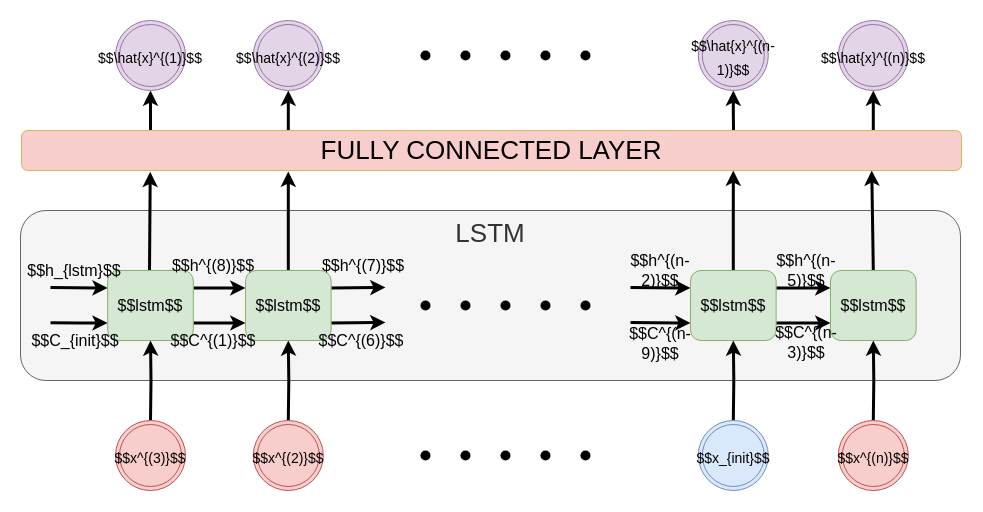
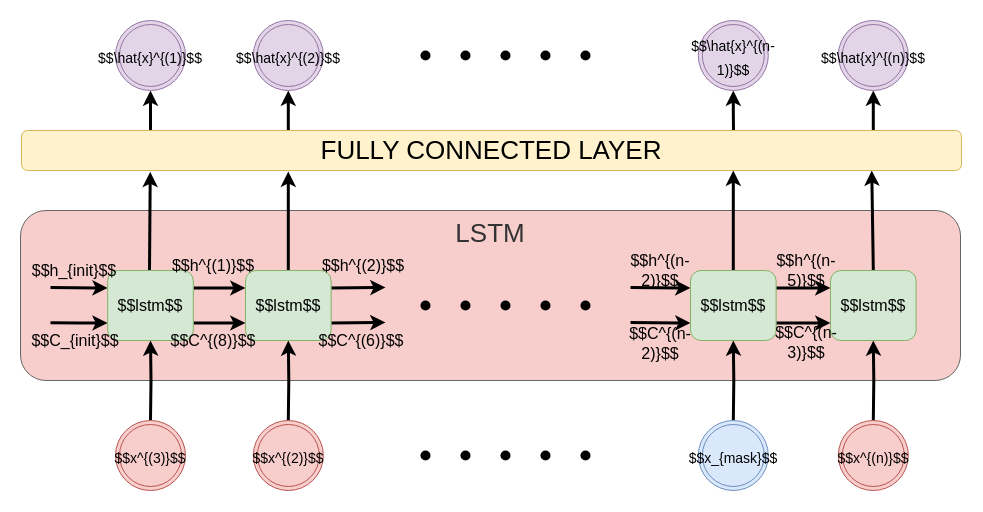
(492, 151) -> (492, 151)
(214, 266) -> (214, 266)
(364, 266) -> (364, 266)
(75, 271) -> (75, 271)
(491, 296) -> (491, 296)
(214, 341) -> (214, 341)
(661, 344) -> (661, 344)
(734, 456) -> (734, 456)
